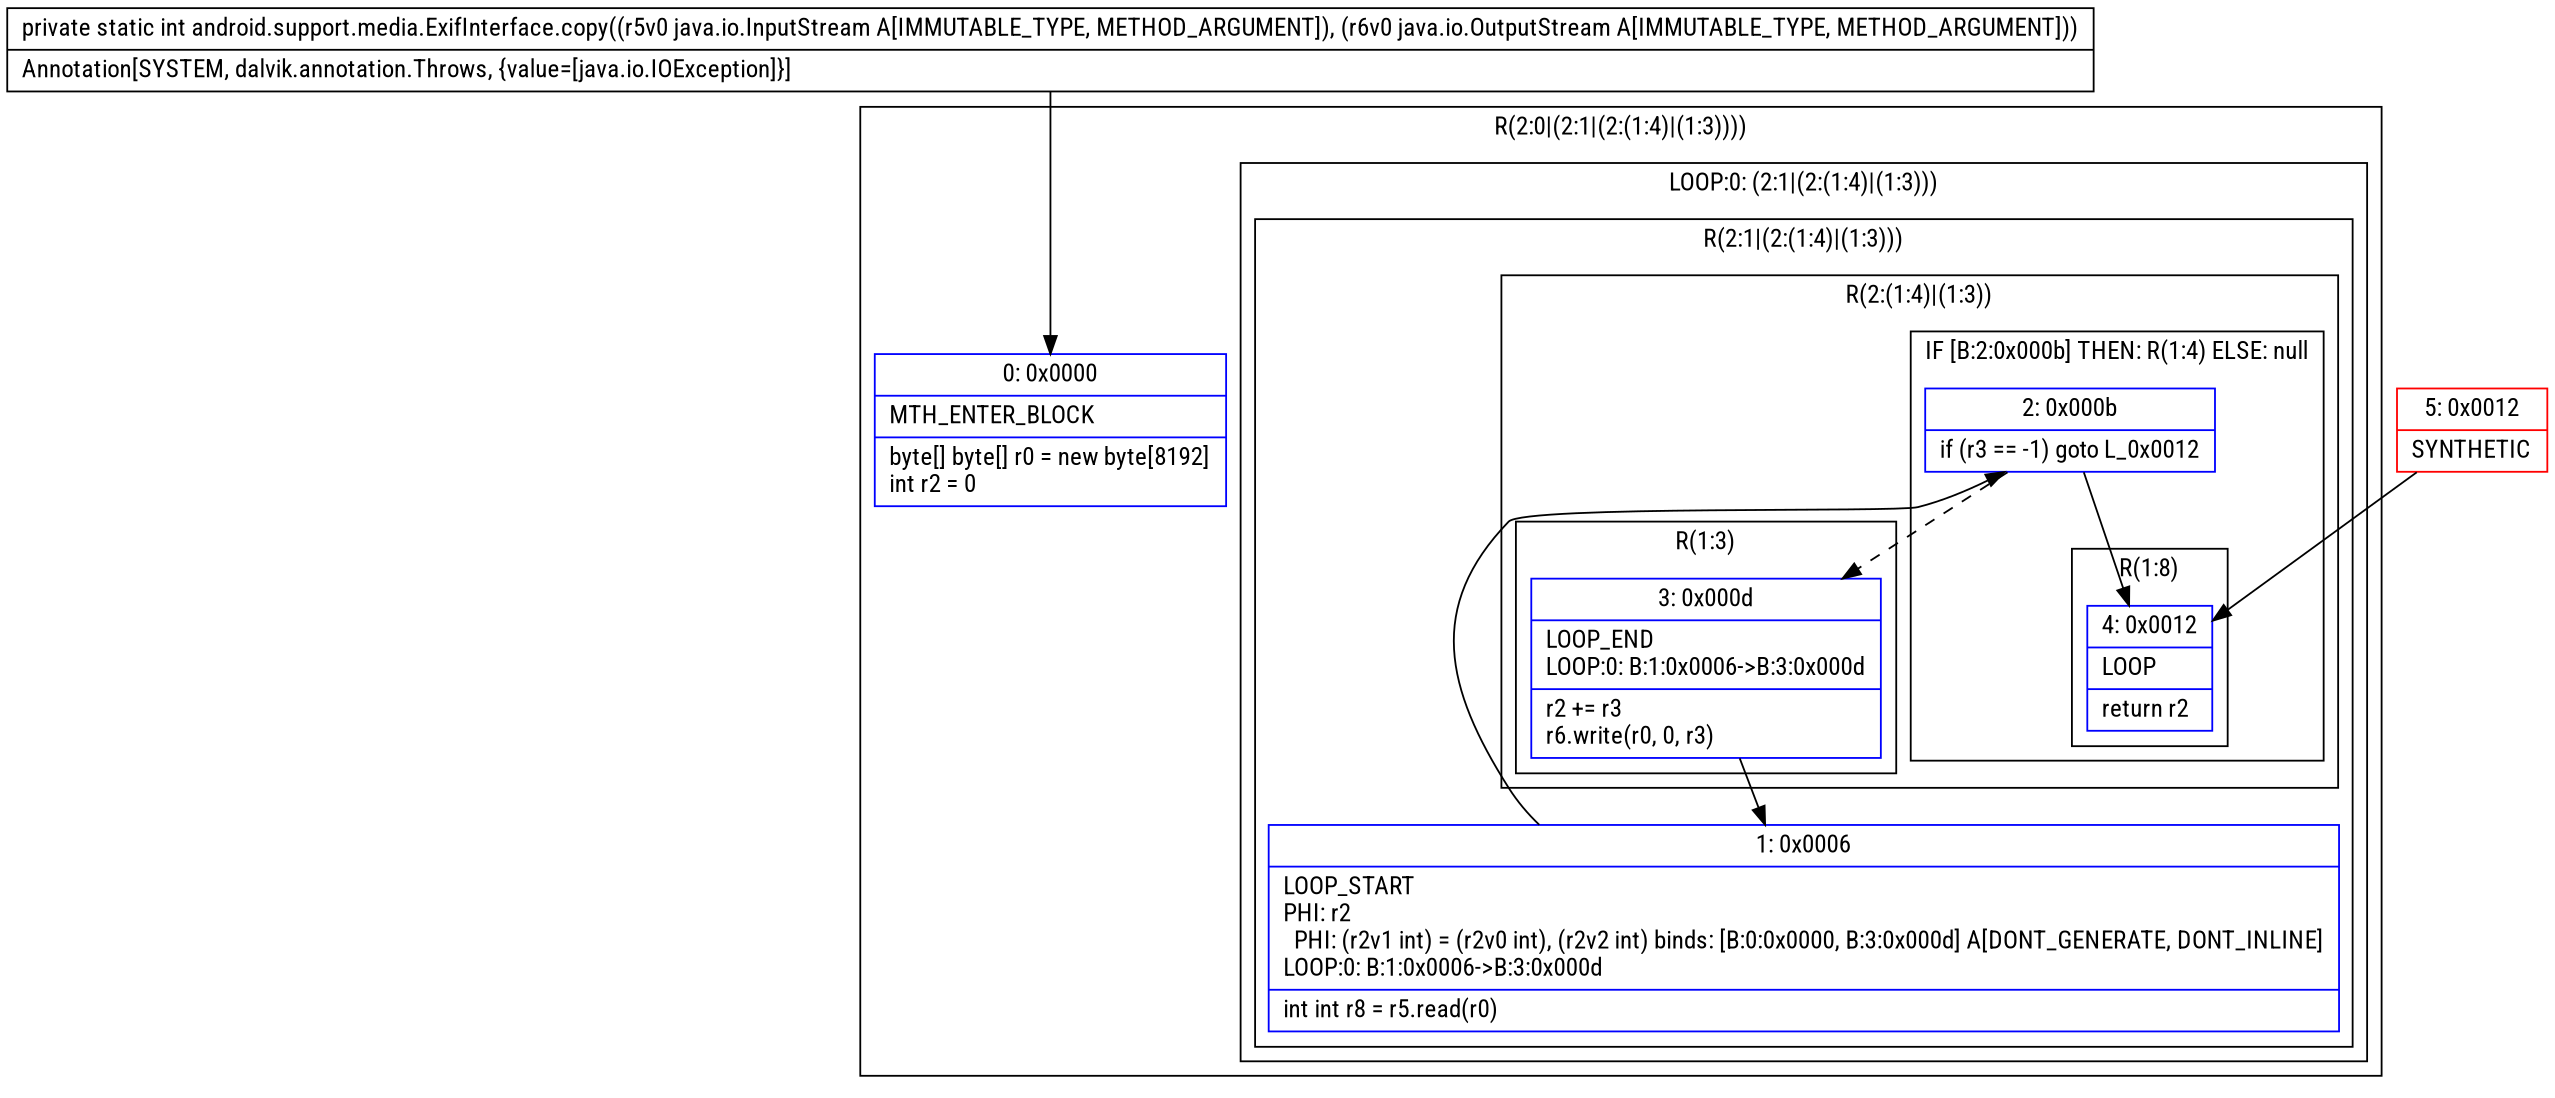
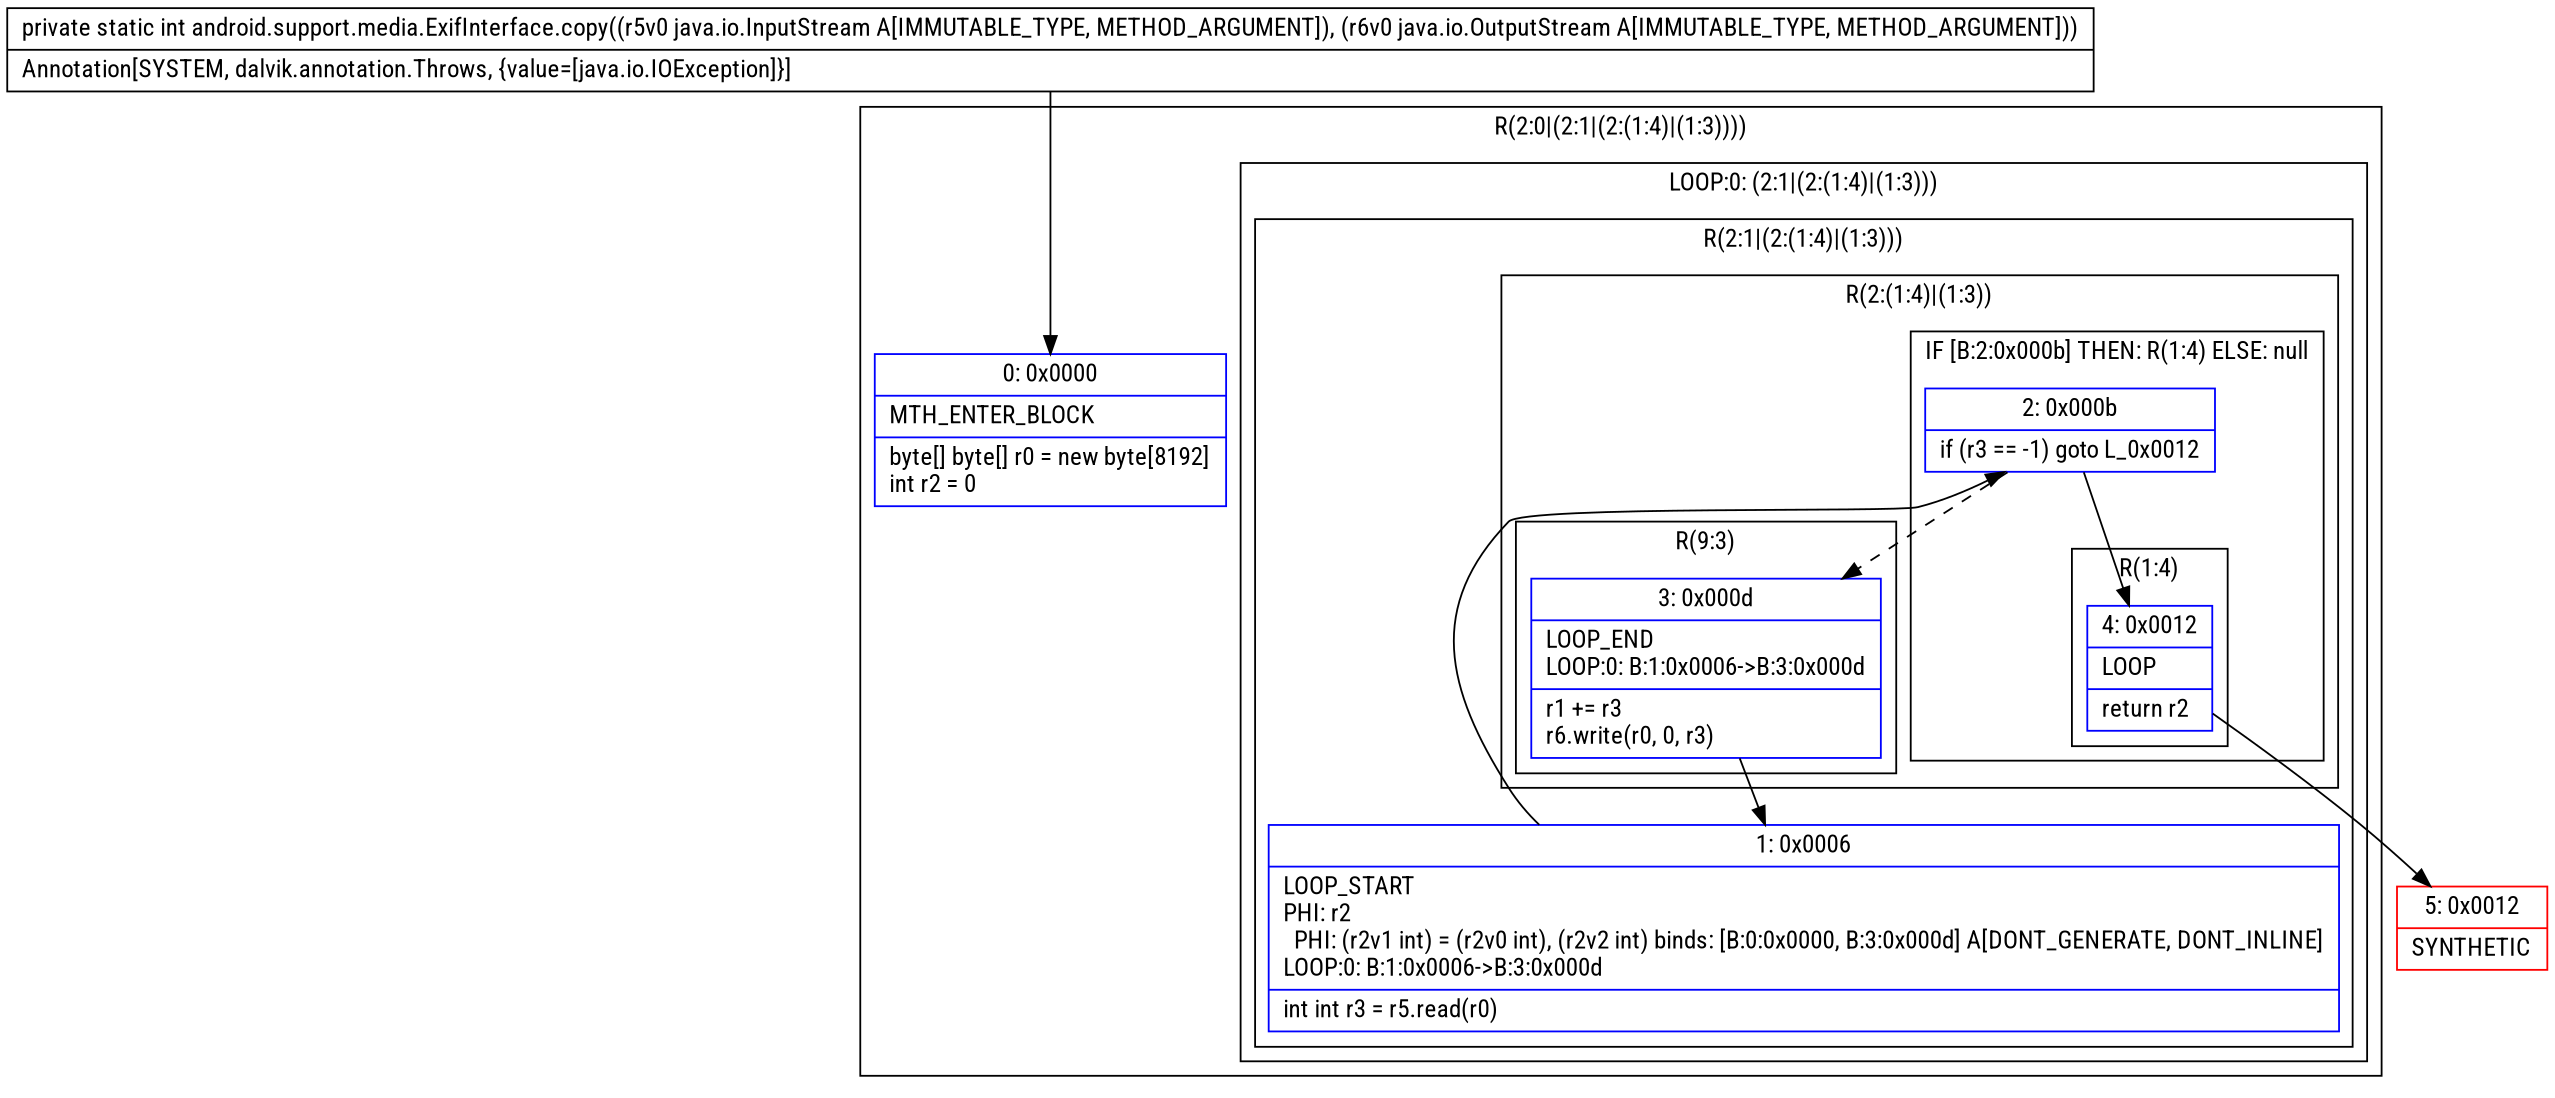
(1706, 542) -> (1706, 542)
(2308, 551) -> (2333, 802)
(2150, 570) -> (2150, 570)
(1585, 709) -> (1585, 709)
(1391, 1010) -> (1391, 1010)
